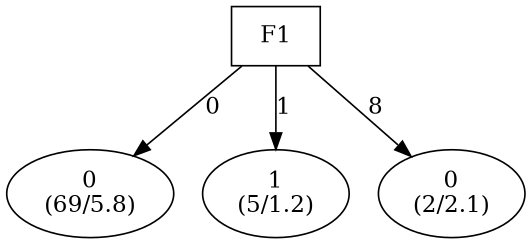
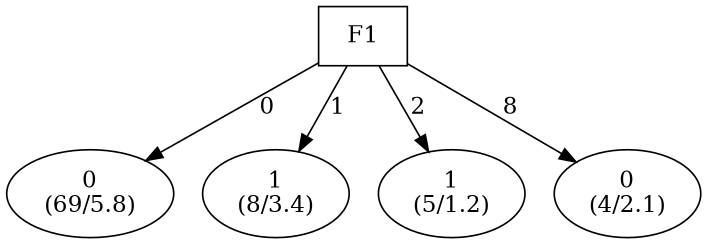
(284, 108) -> (419, 108)
none -> (276, 194)
(452, 194) -> (627, 194)
